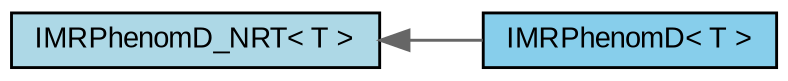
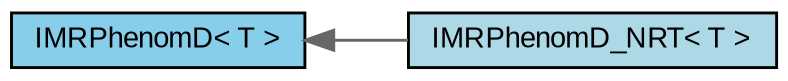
(446, 40) -> (371, 40)
